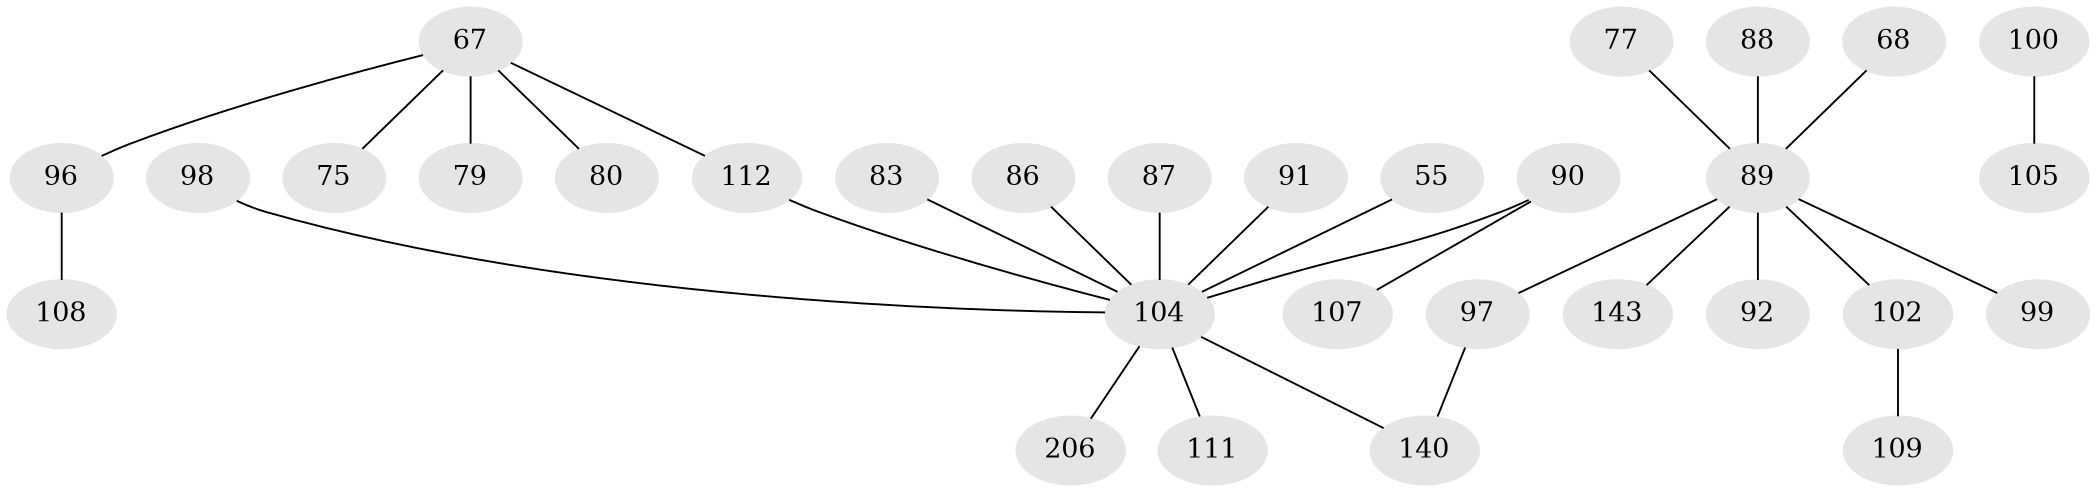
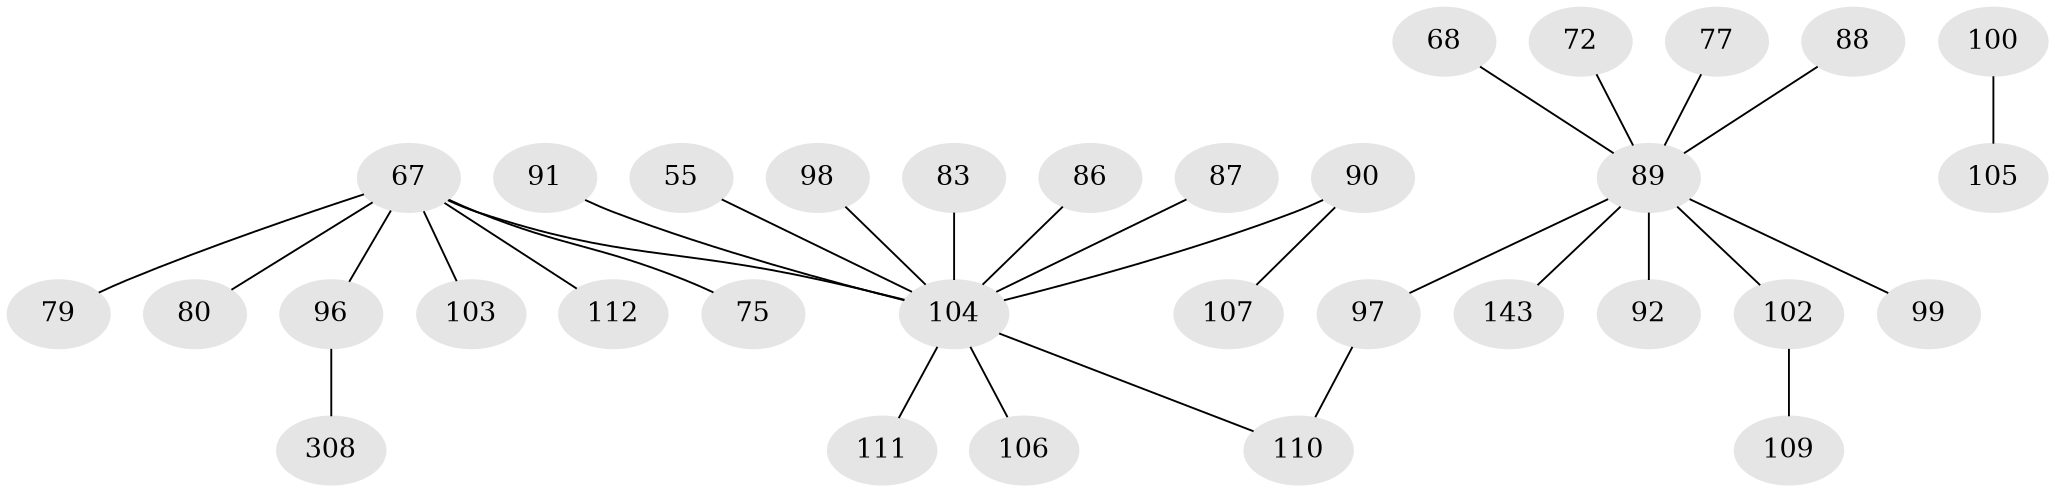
none -> (1581, 42)
(948, 255) -> (675, 255)
(62, 314) -> (331, 451)
none -> (471, 314)
(1071, 451) -> (1024, 451)
(1425, 451) -> (1299, 451)
